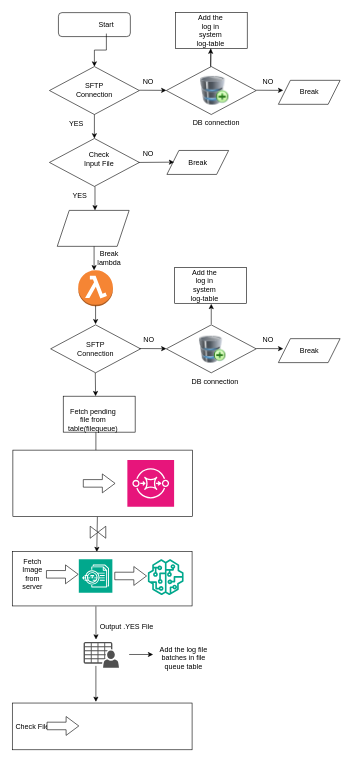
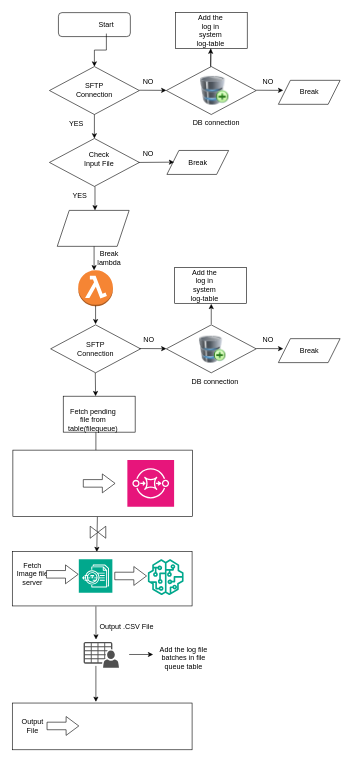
(33, 575) -> (33, 575)
(127, 627) -> (127, 627)
(33, 727) -> (33, 727)
